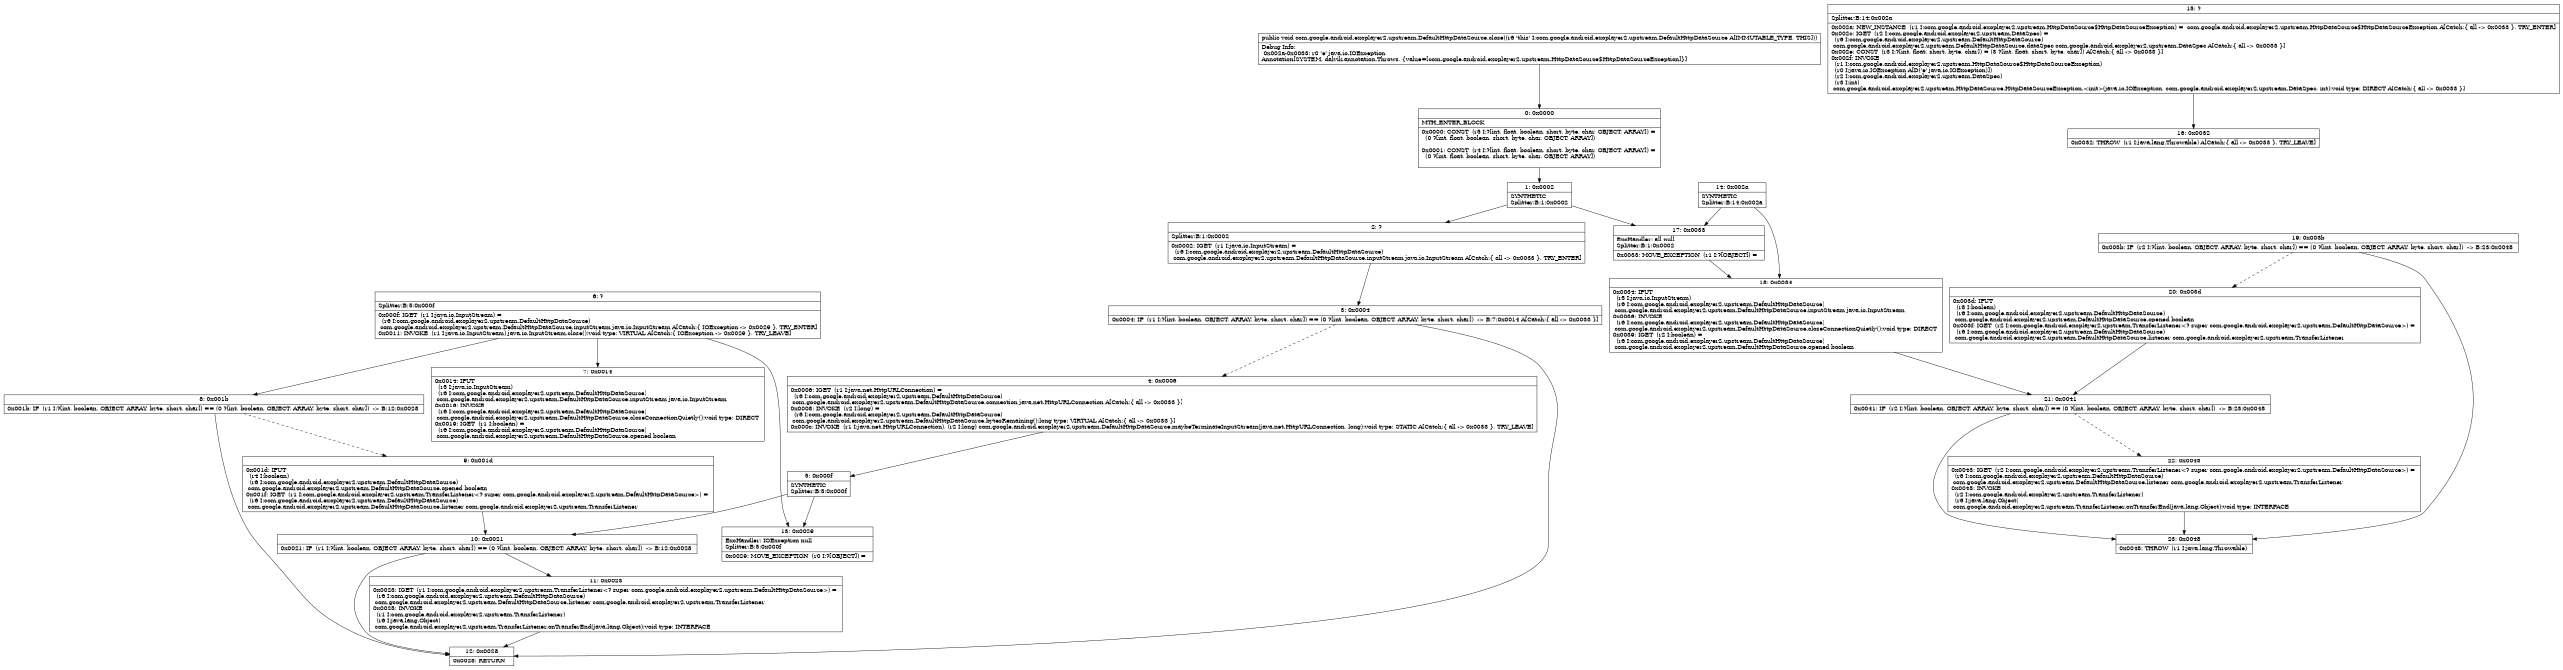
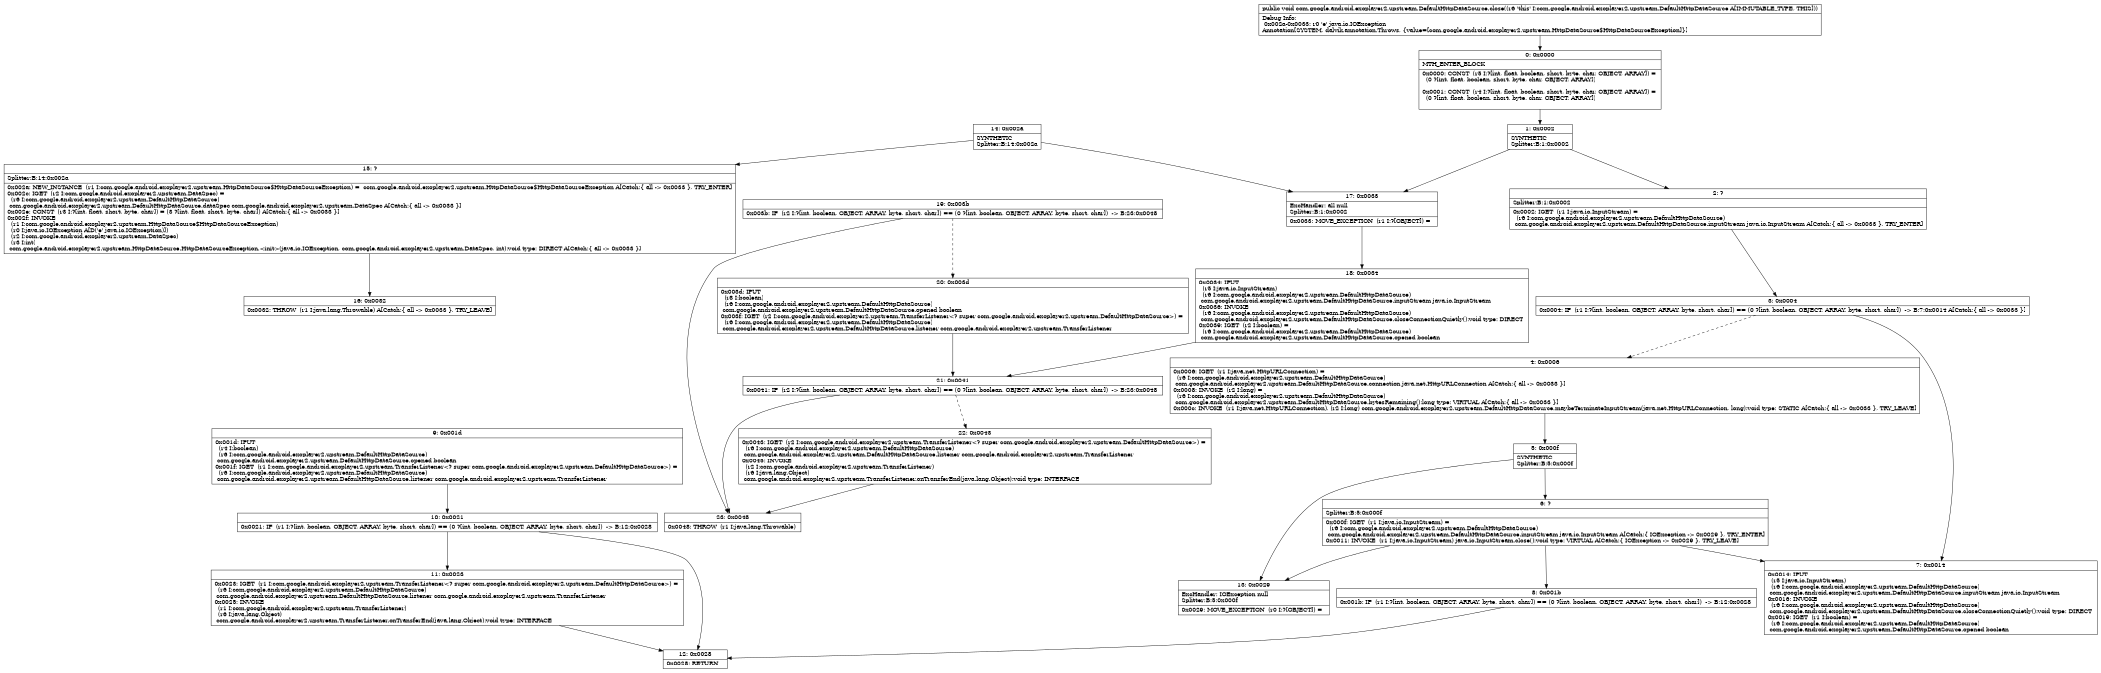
(1774, 238) -> (856, 152)
(313, 434) -> none
(682, 519) -> (1545, 482)
(1201, 632) -> (1947, 413)
